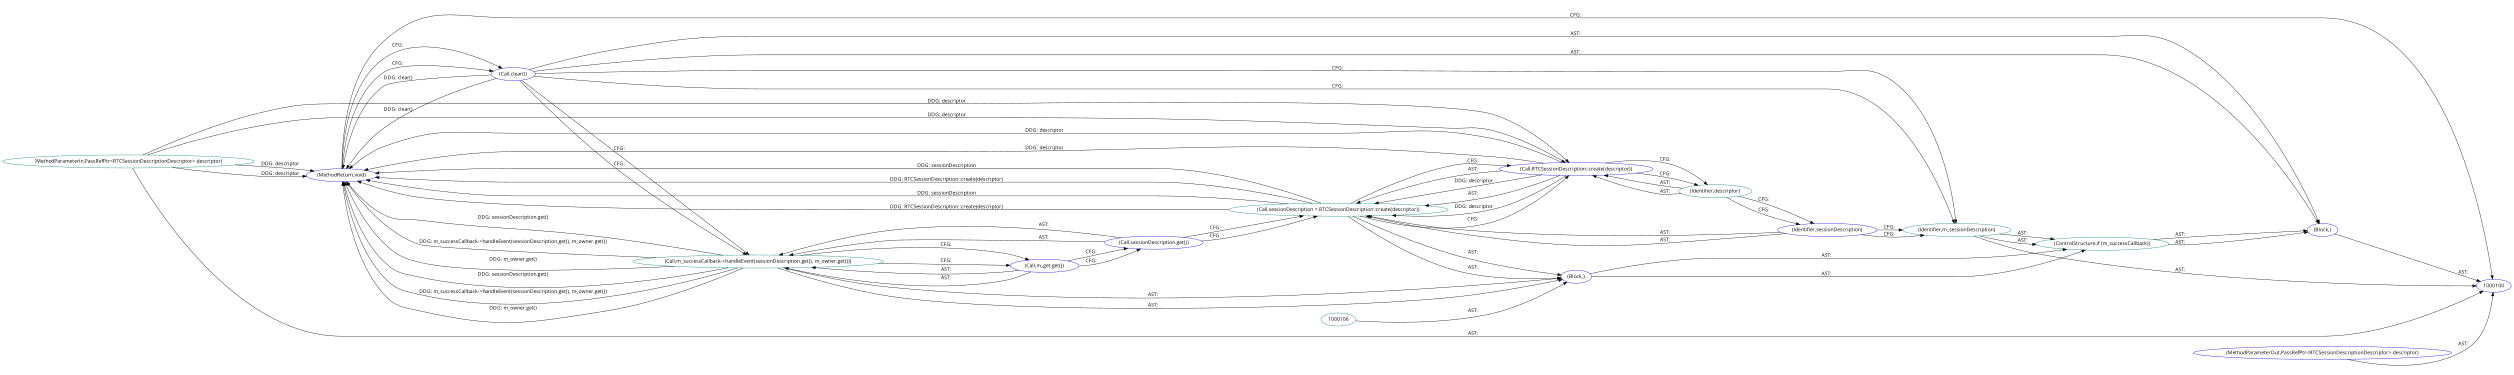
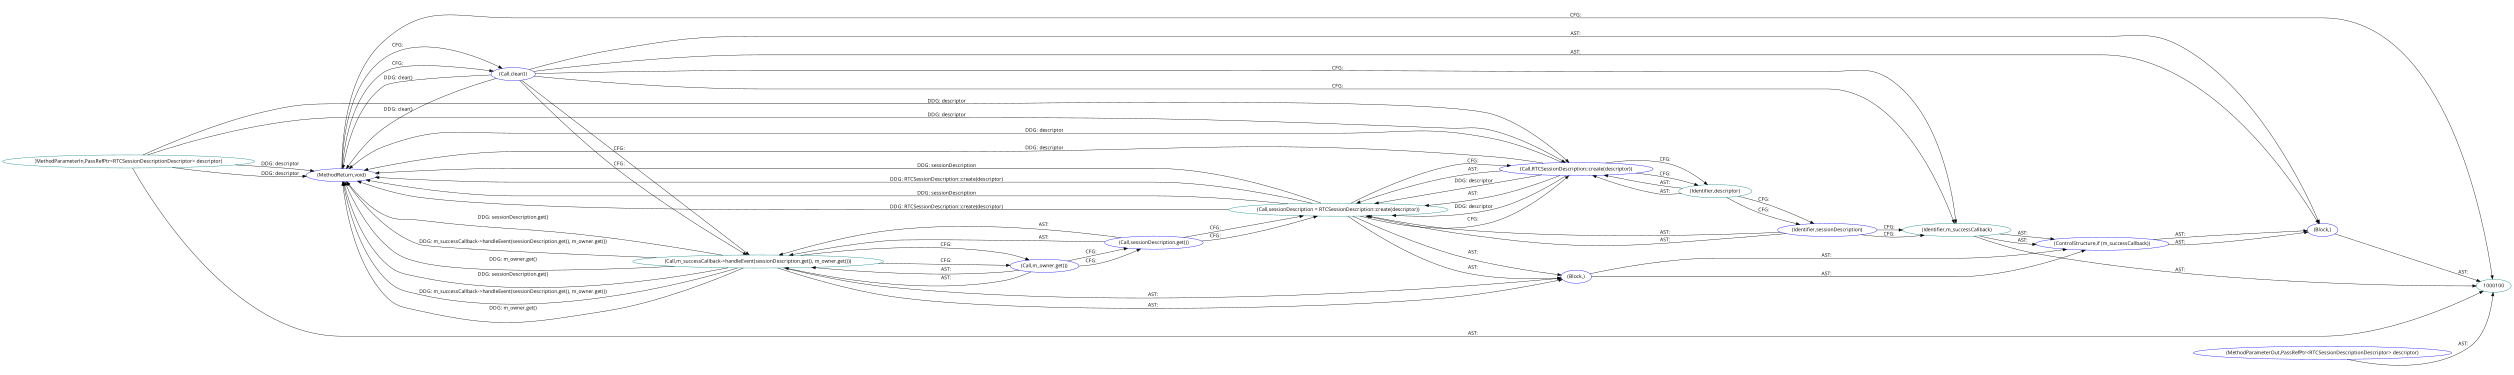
(1957, 230) -> (1957, 230)
(2102, 244) -> (2102, 244)
(1044, 266) -> (1044, 266)
(2494, 286) -> (2494, 286)
(1338, 319) -> none
